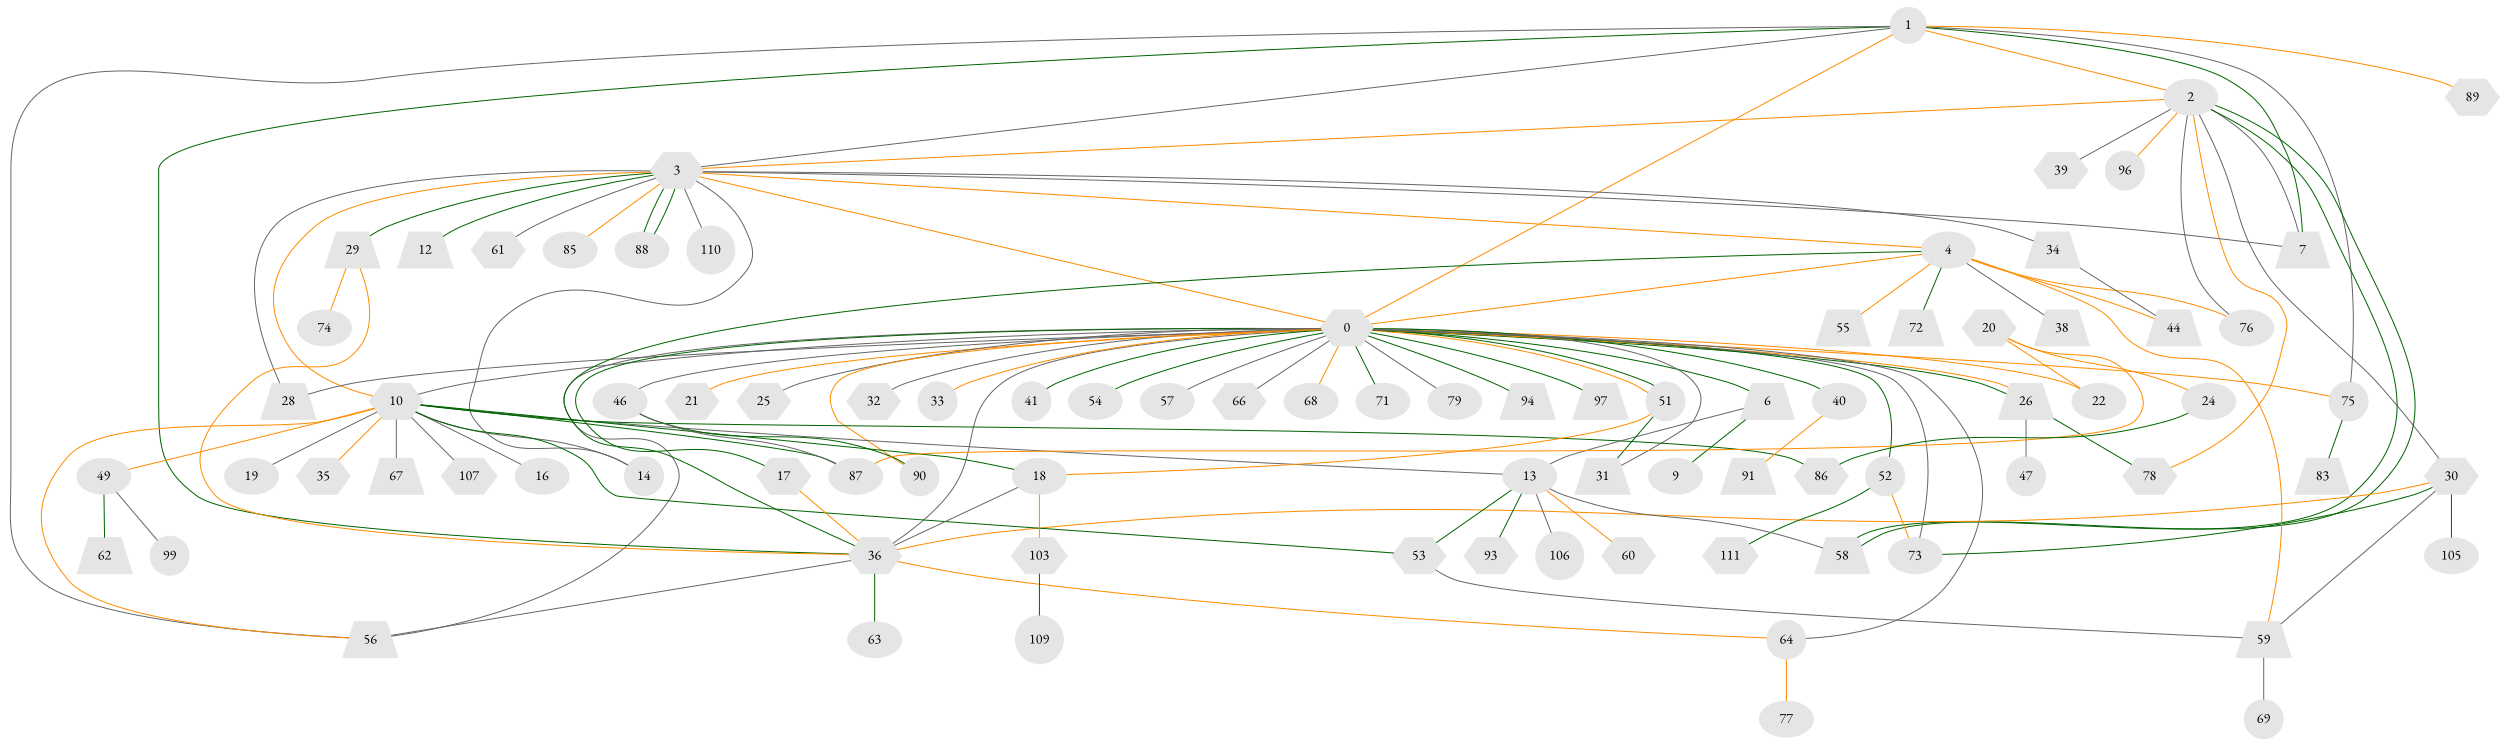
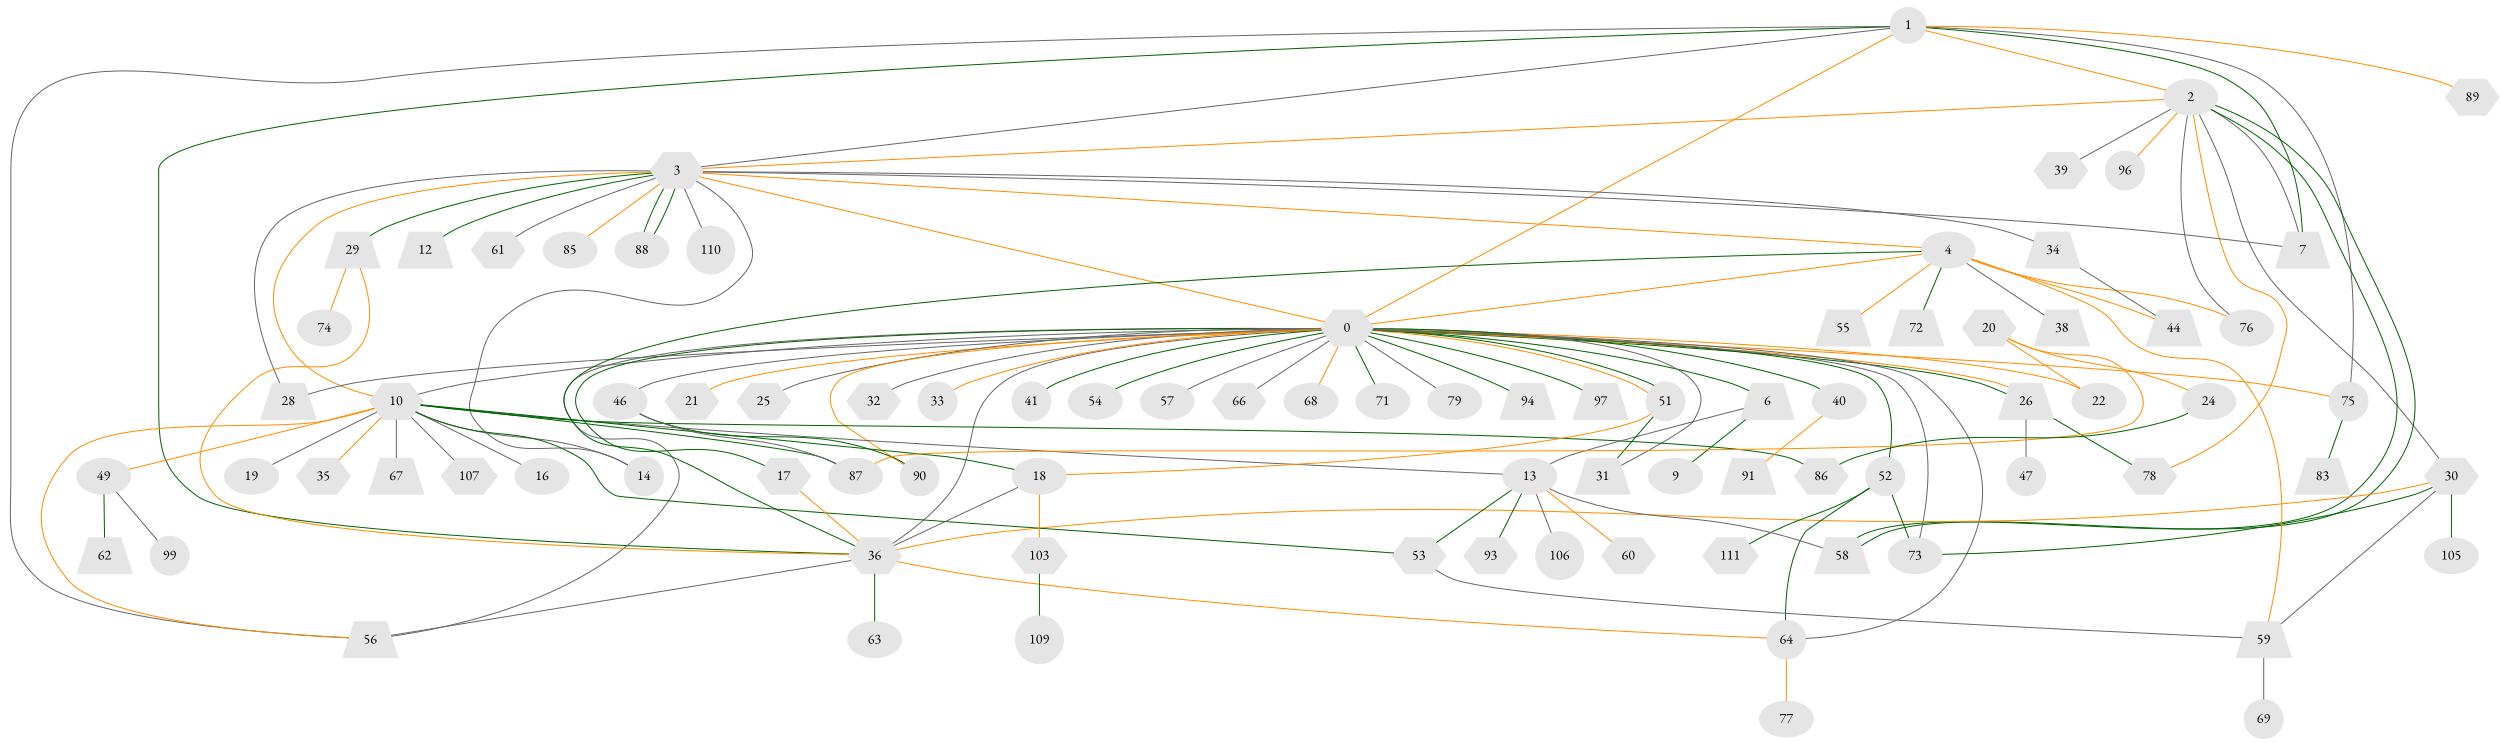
(1900, 514) -> (1900, 514)
none -> (1804, 534)
